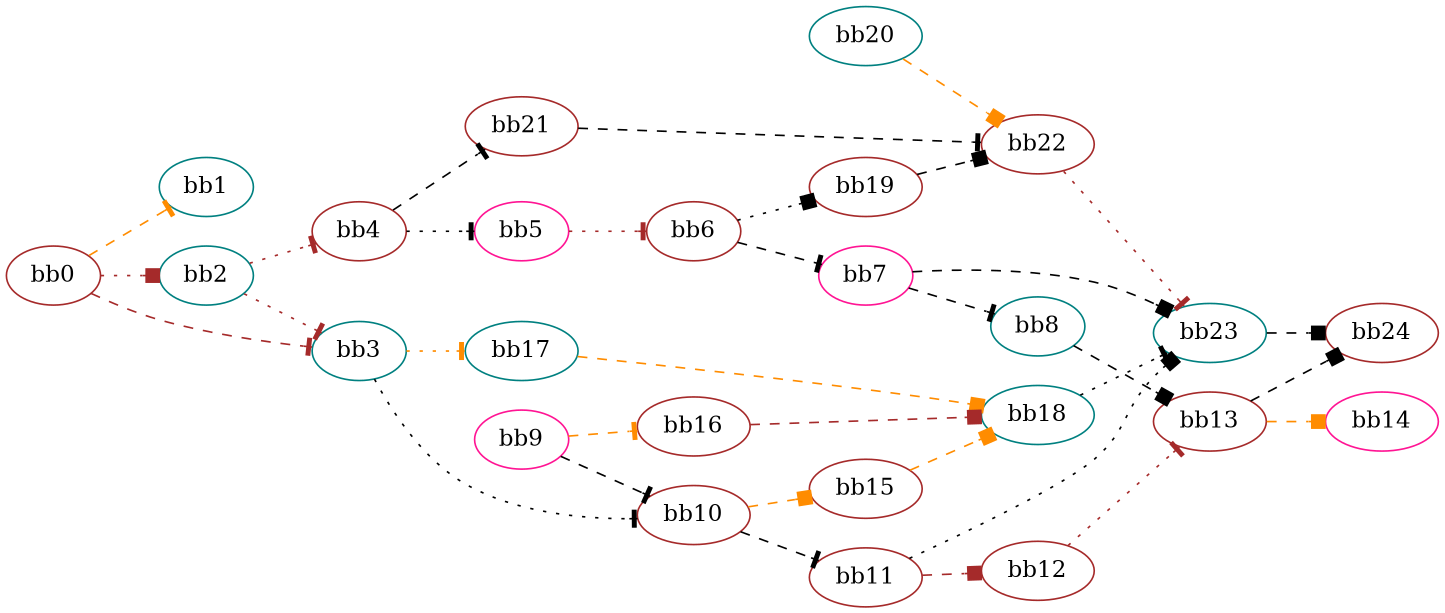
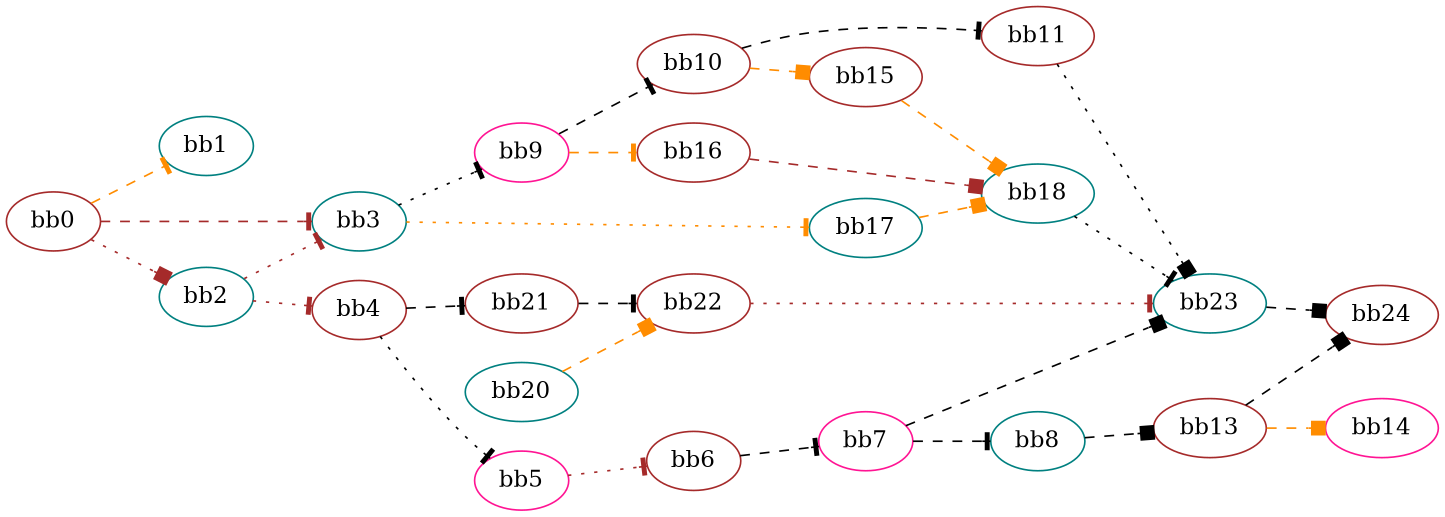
(866, 187) -> none
(478, 490) -> (436, 189)
(1038, 571) -> none
